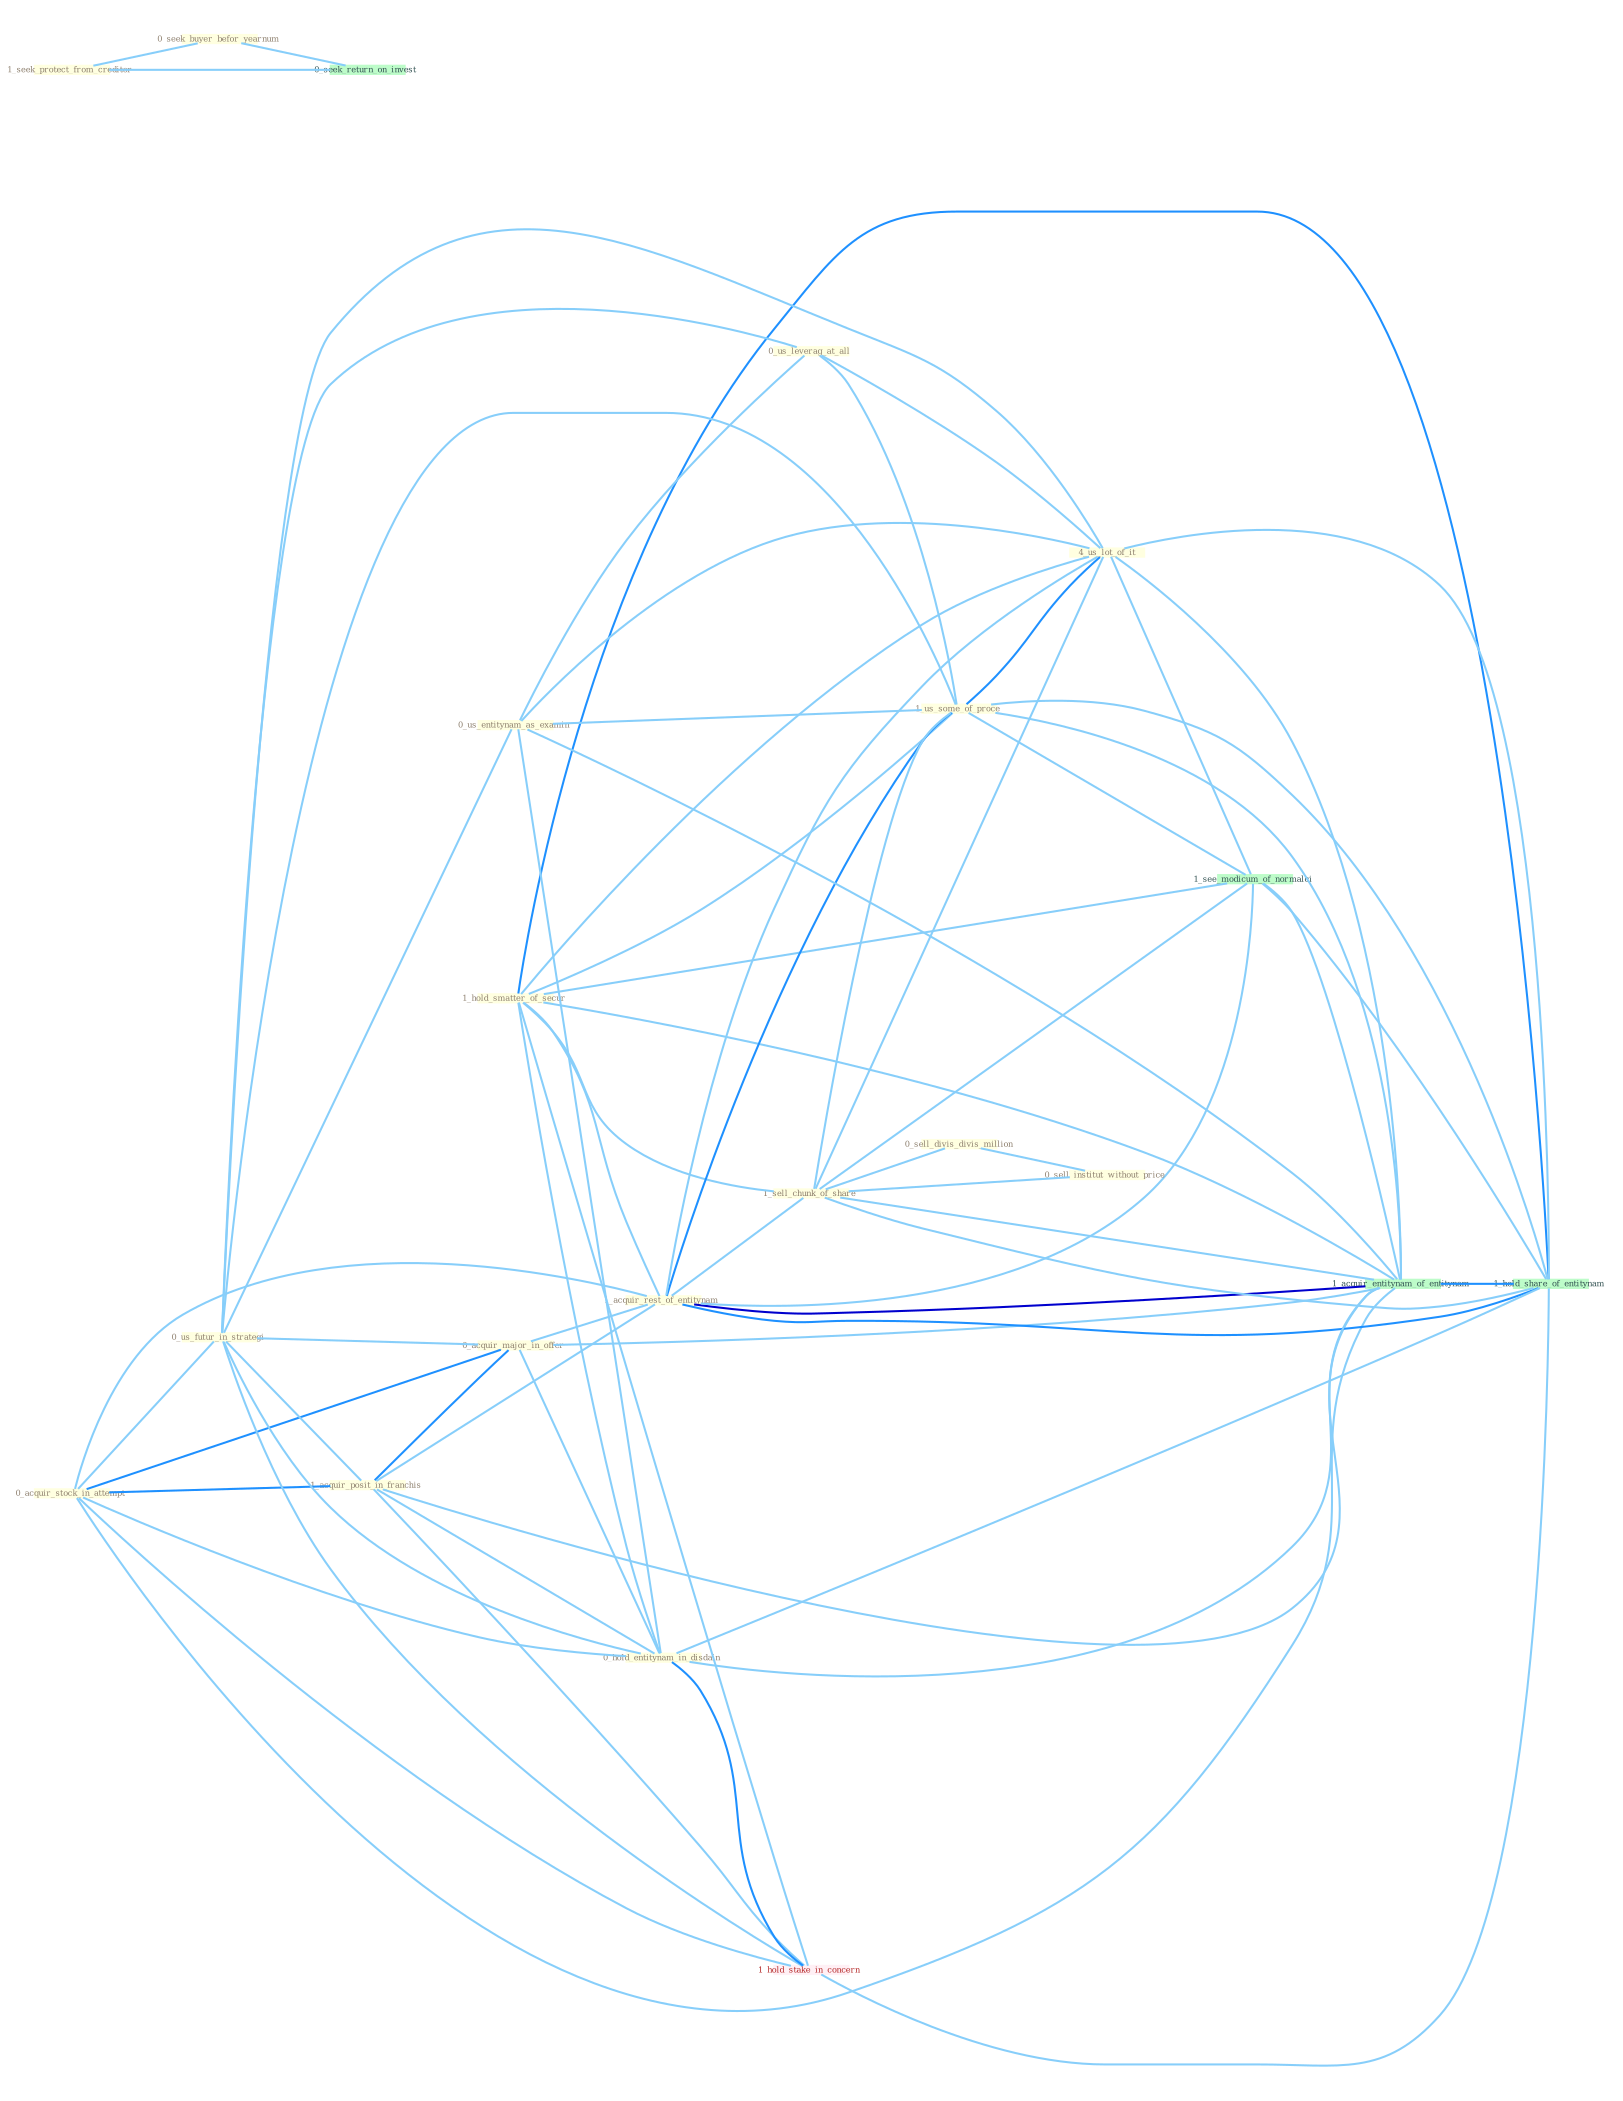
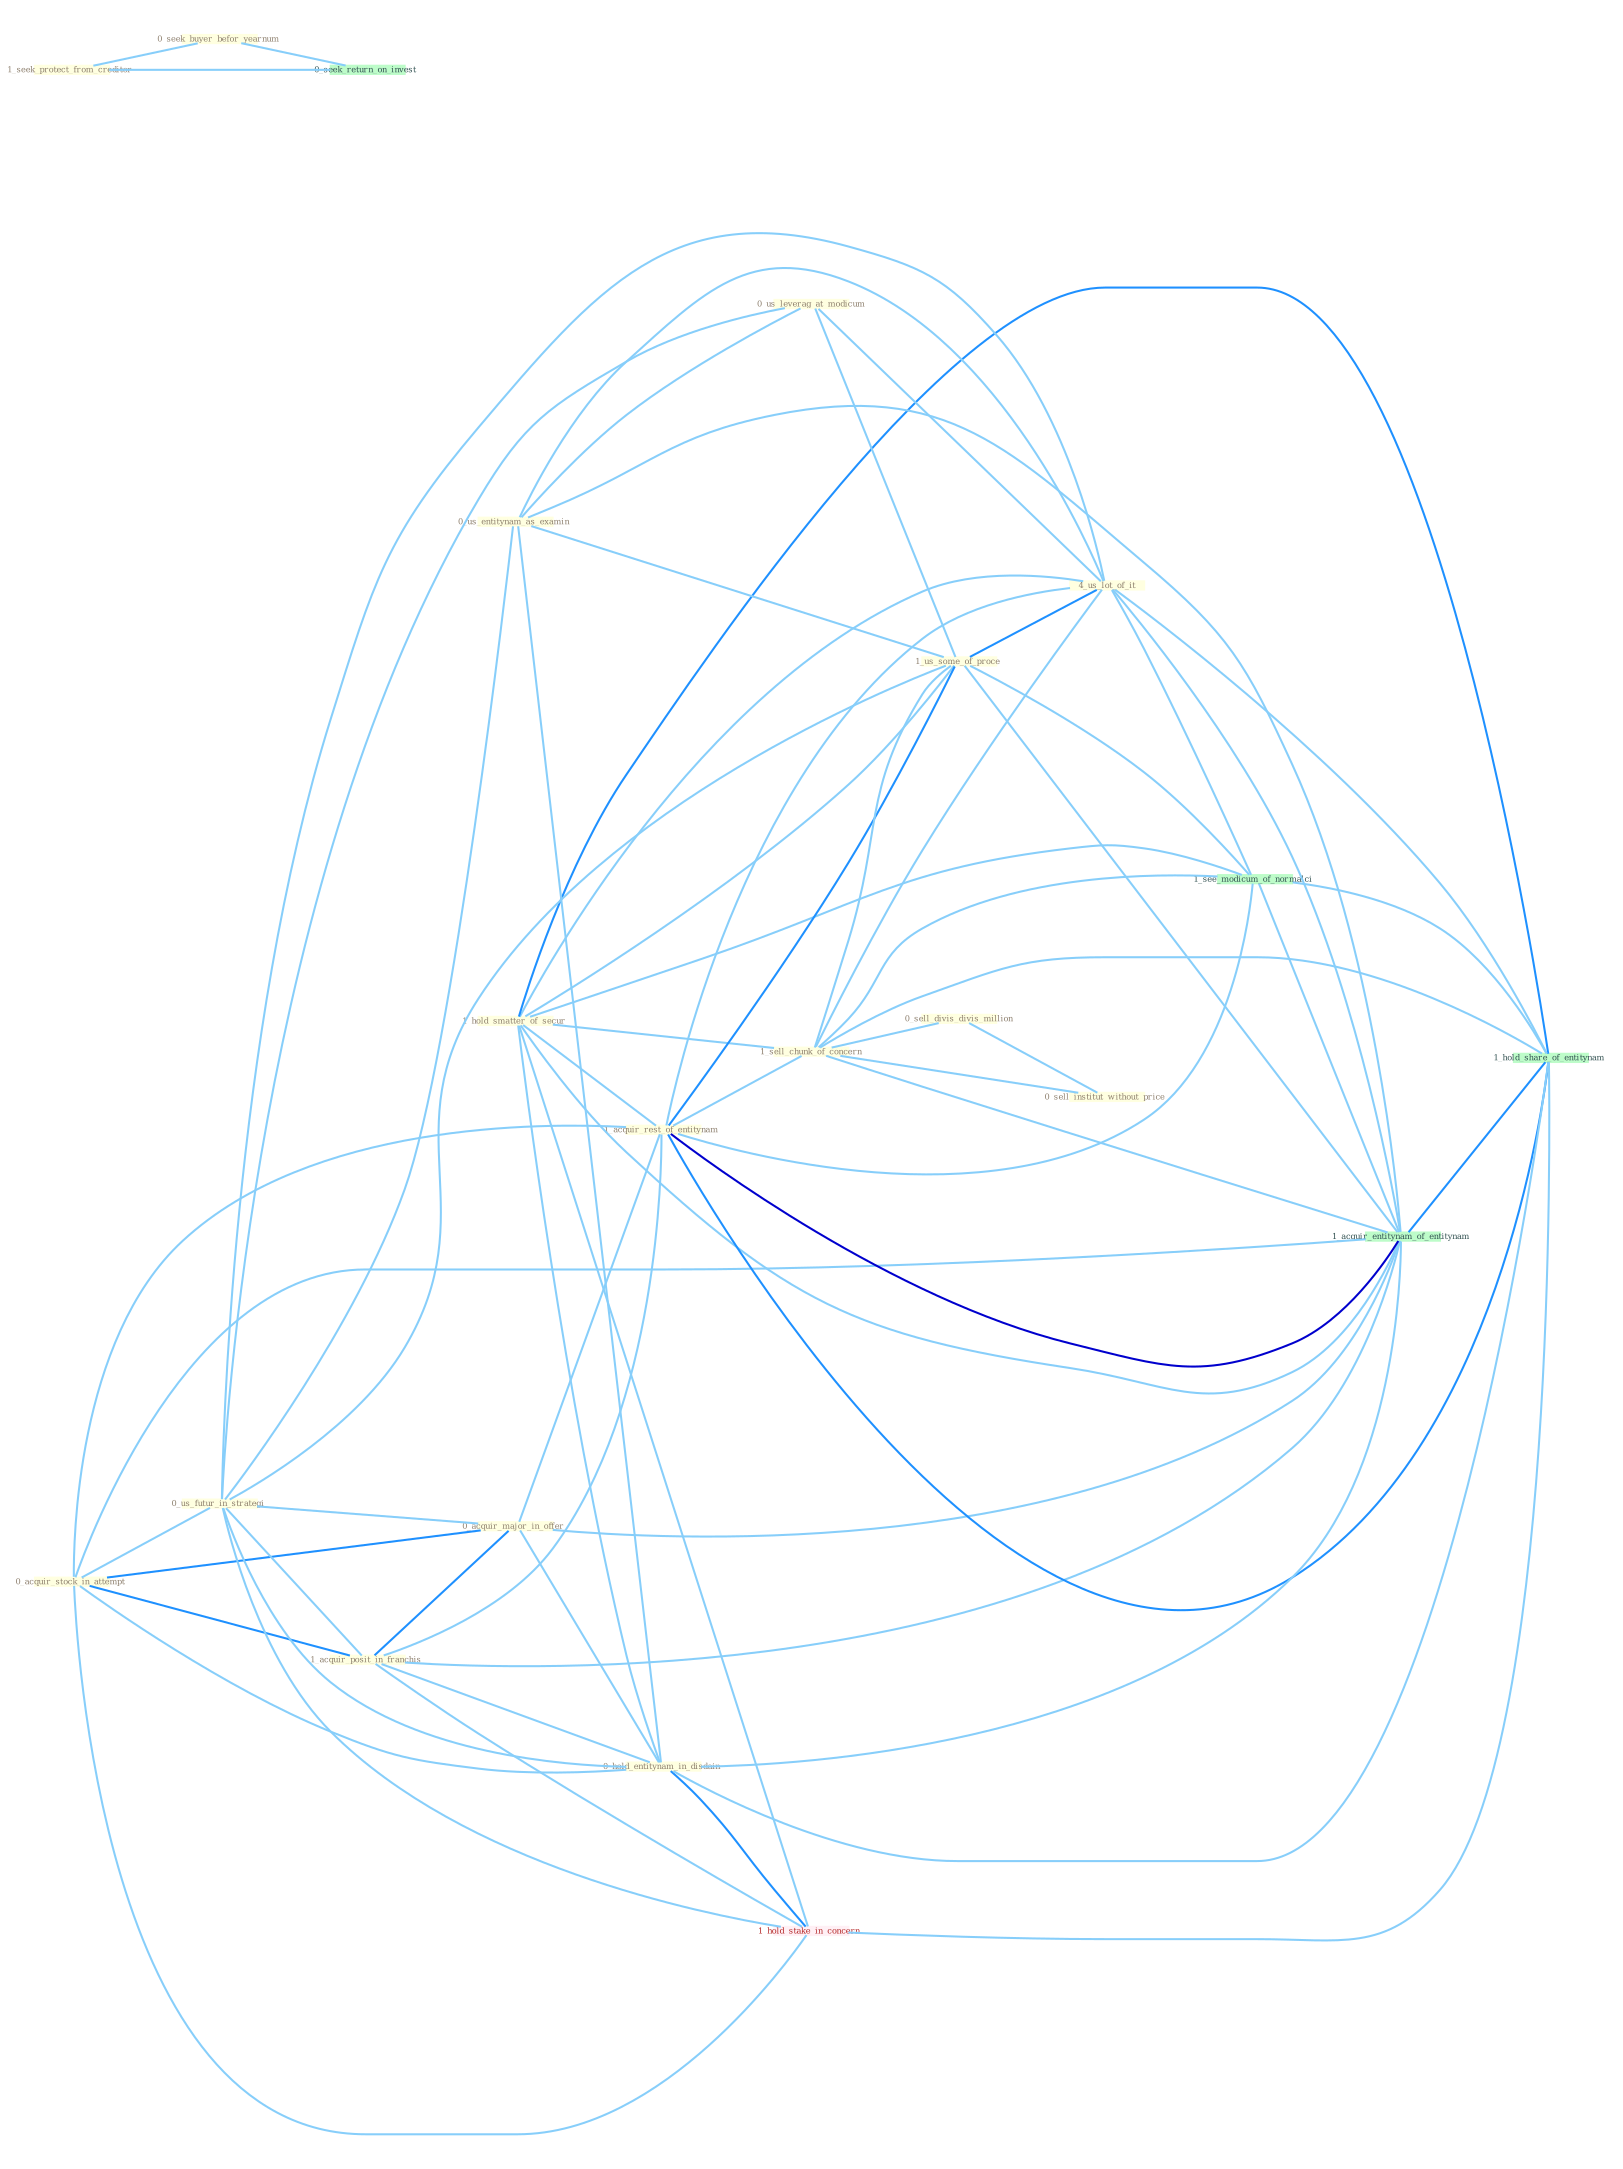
(811, 351) -> (811, 304)
(1365, 881) -> none
(811, 1193) -> (811, 1052)
